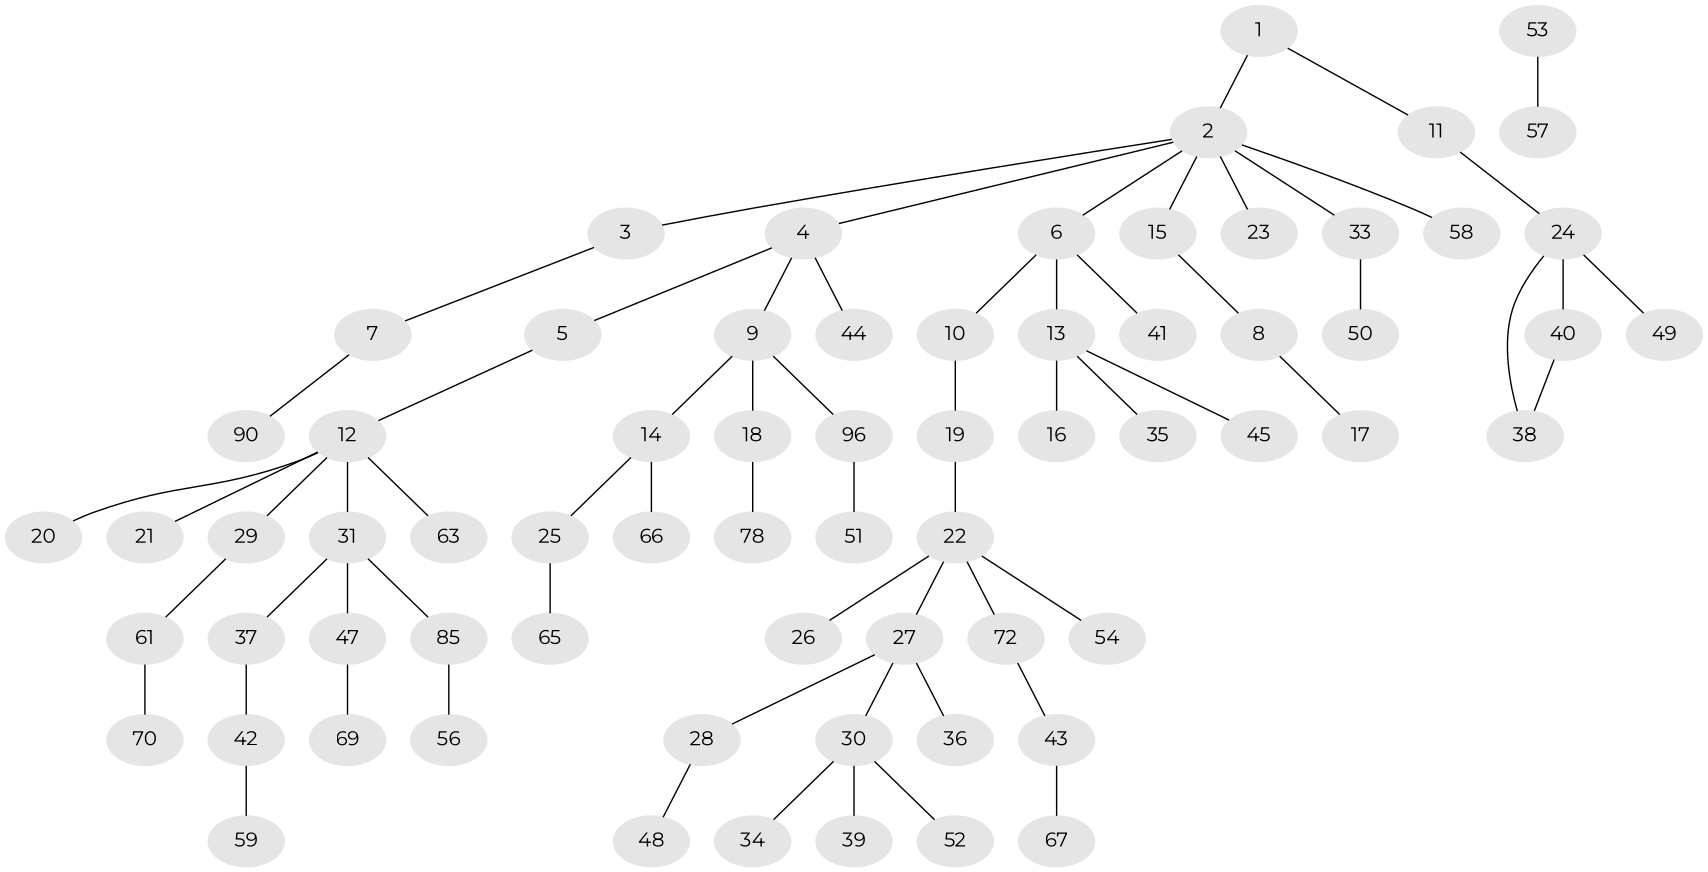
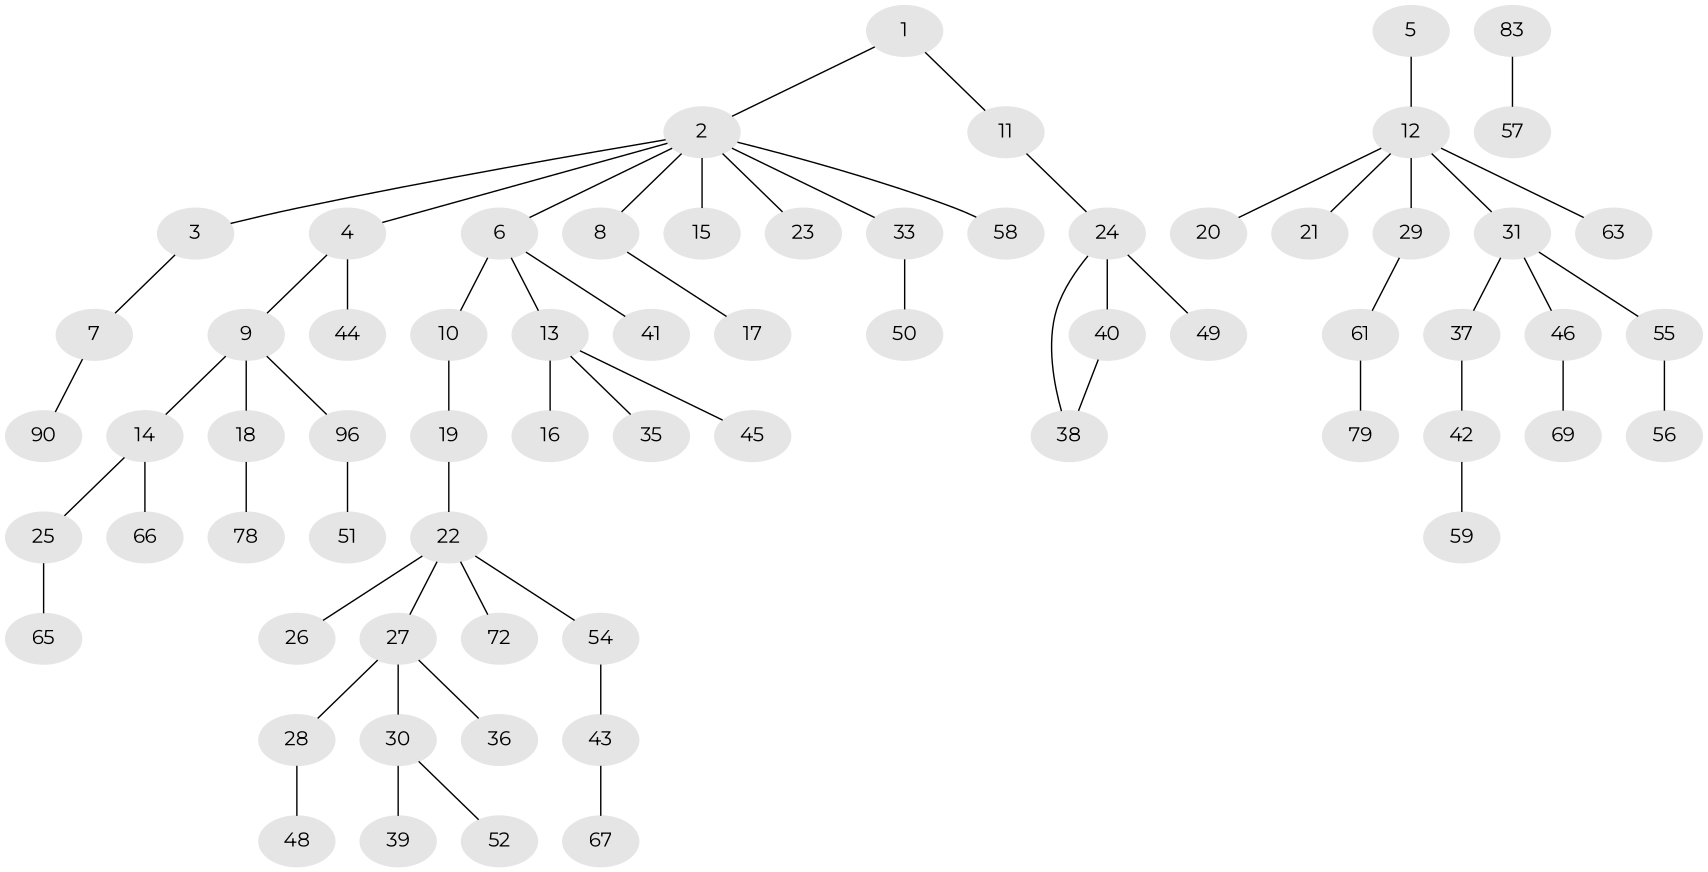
(1538, 31) -> (1512, 31)
(683, 284) -> none
(1208, 284) -> (652, 183)
(348, 639) -> (1563, 335)
(449, 639) -> (1664, 335)
(1031, 689) -> (601, 690)
(145, 740) -> (1361, 436)
(753, 841) -> none
